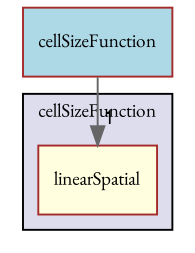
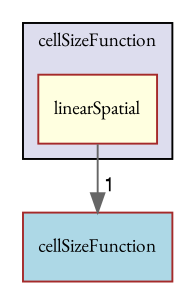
(98, 105) -> (98, 171)
